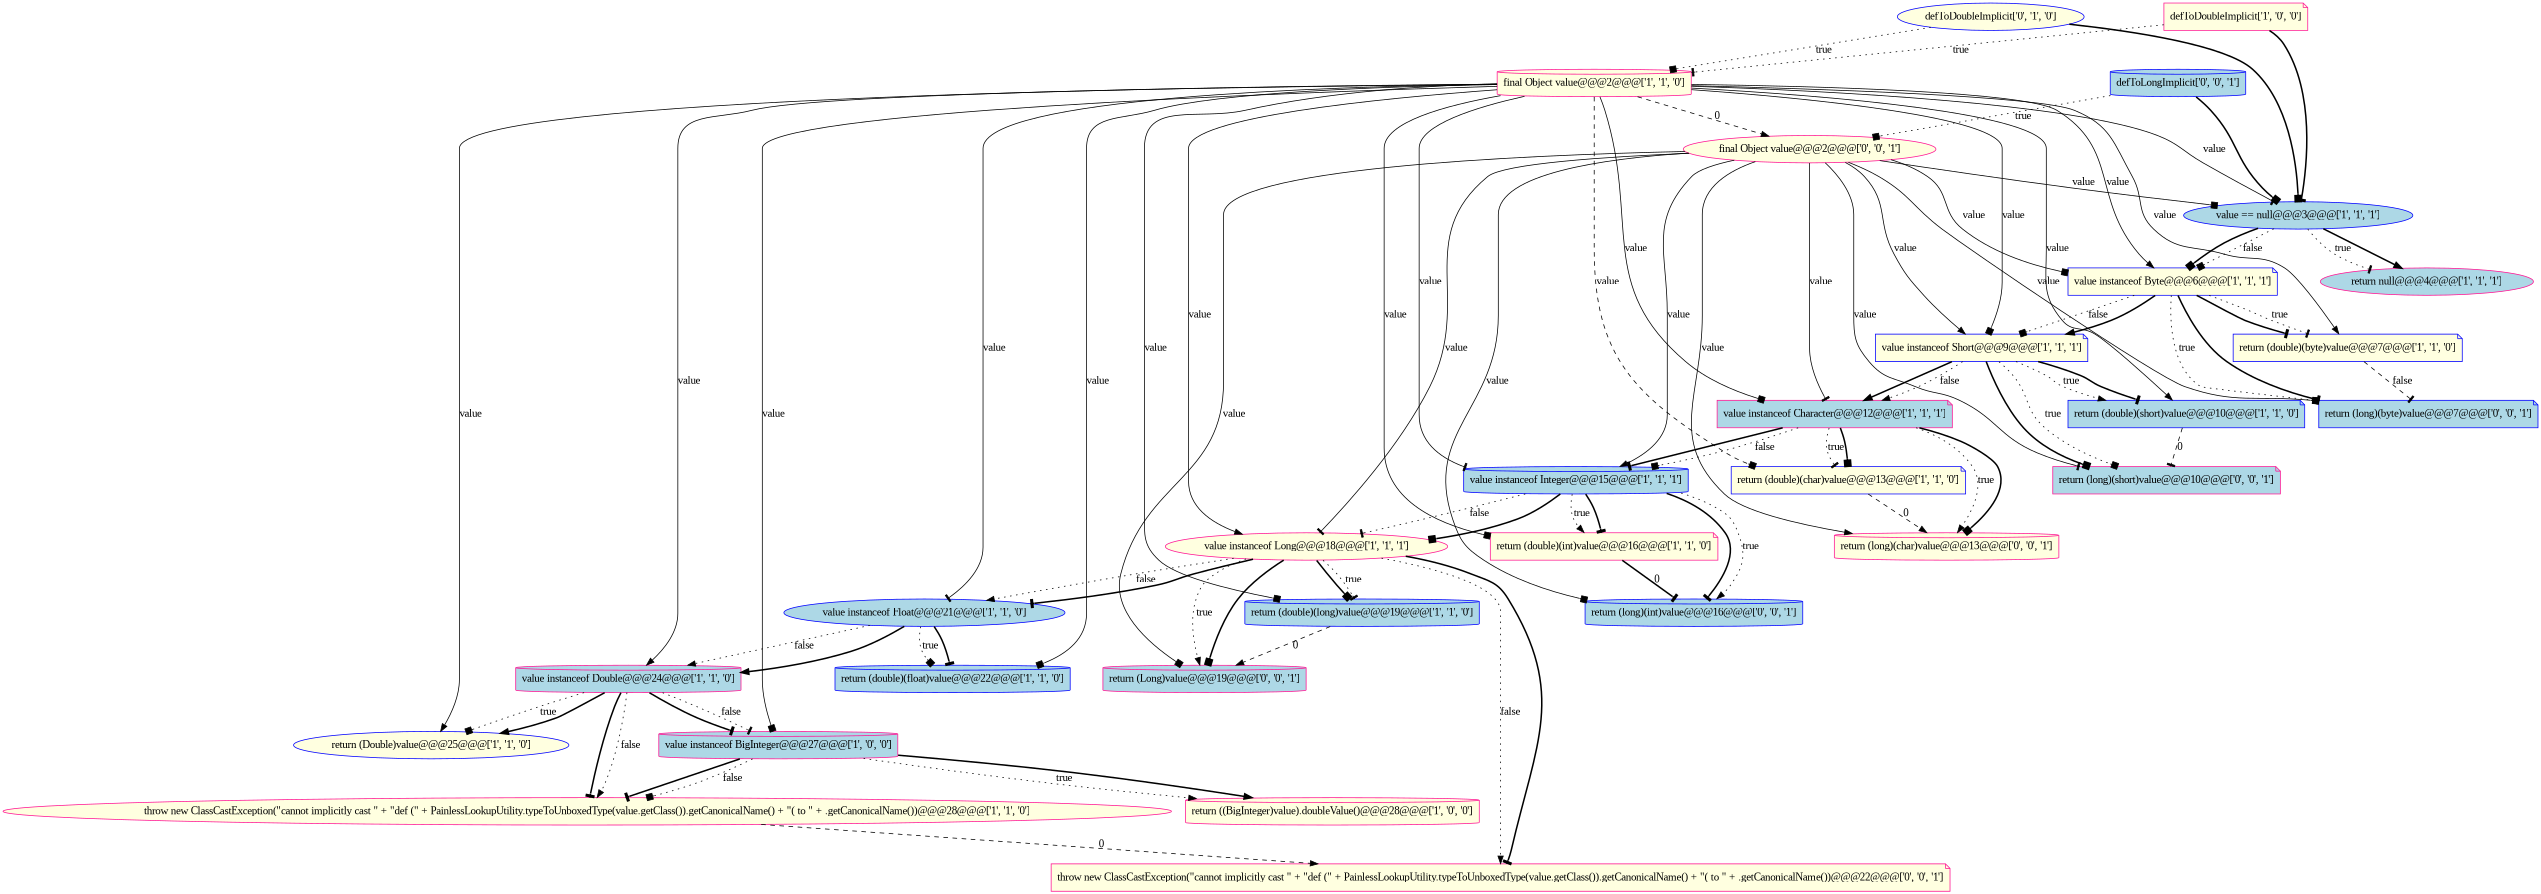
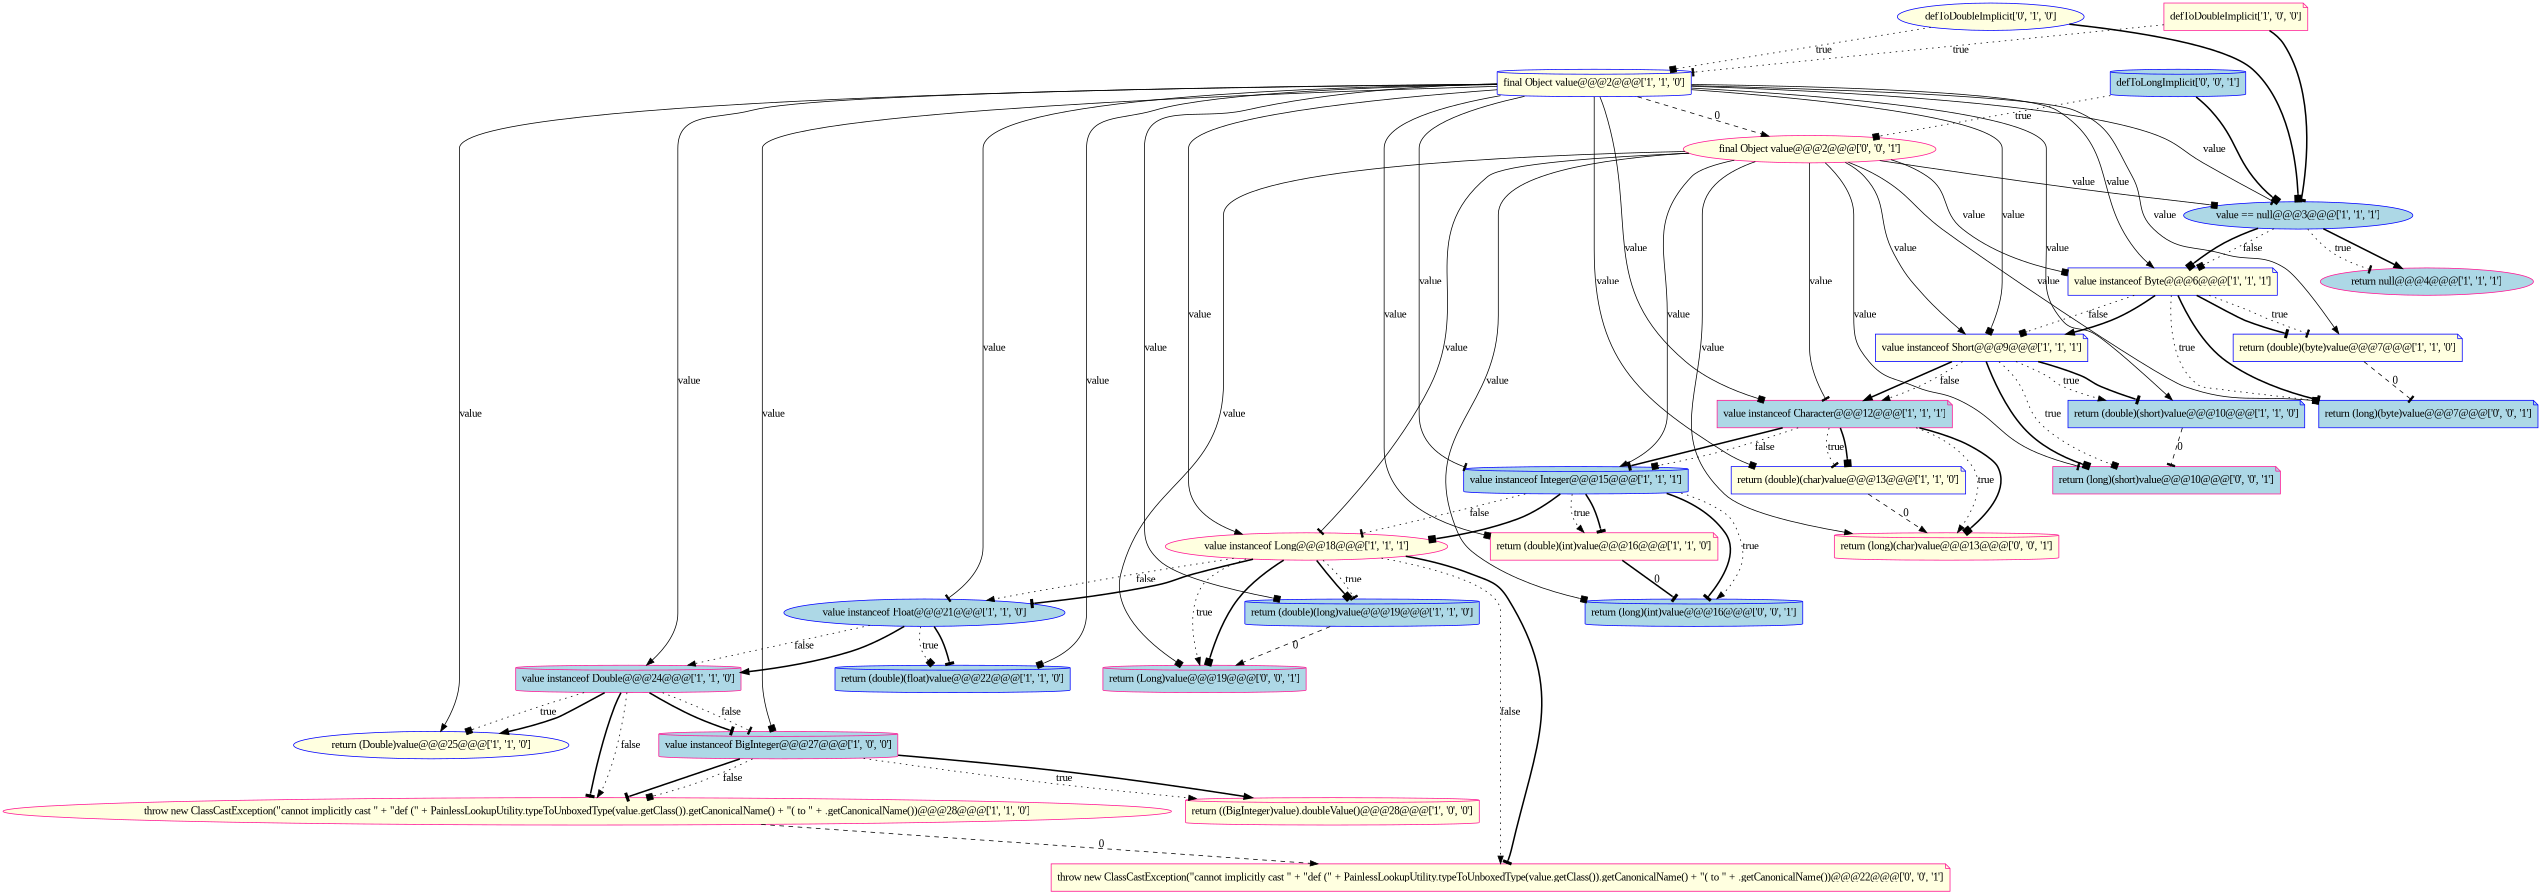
(1594, 83) -> (1594, 83)
(1601, 314) -> (1601, 314)
(2403, 381) -> (2395, 381)
